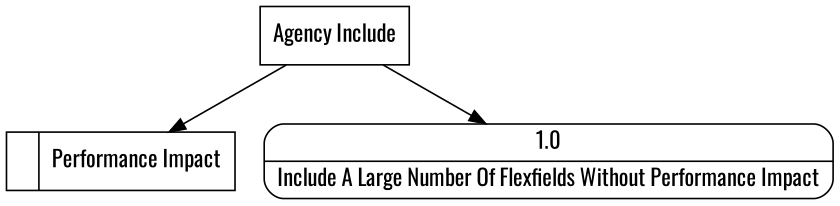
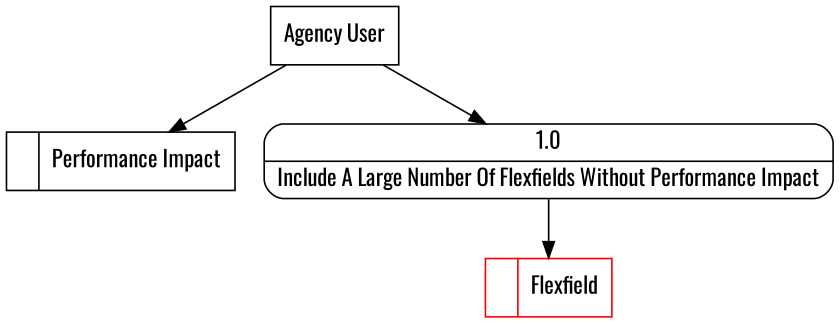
(335, 36) -> (335, 36)
none -> (549, 288)
